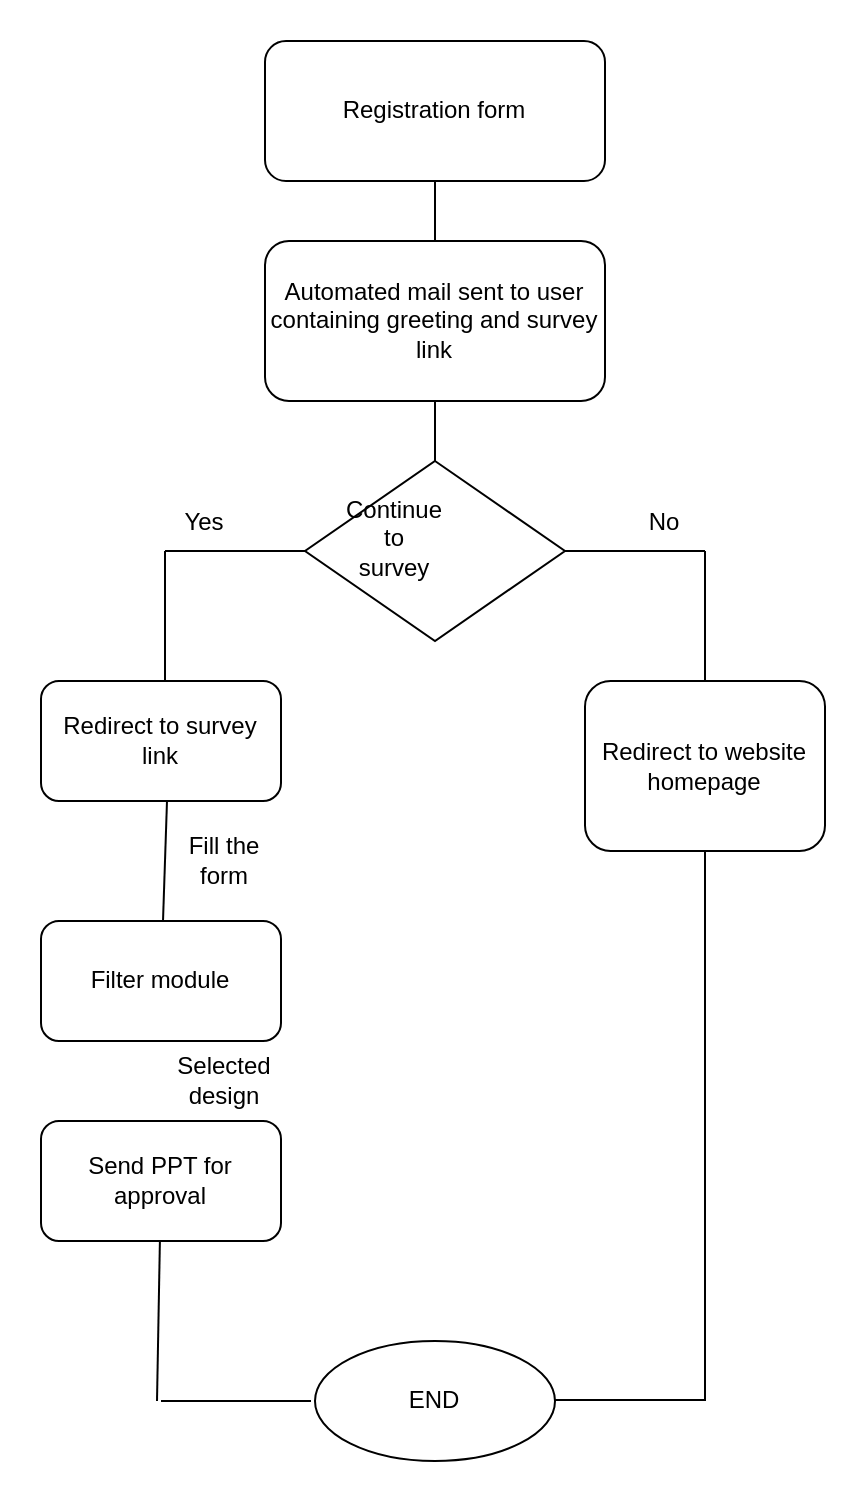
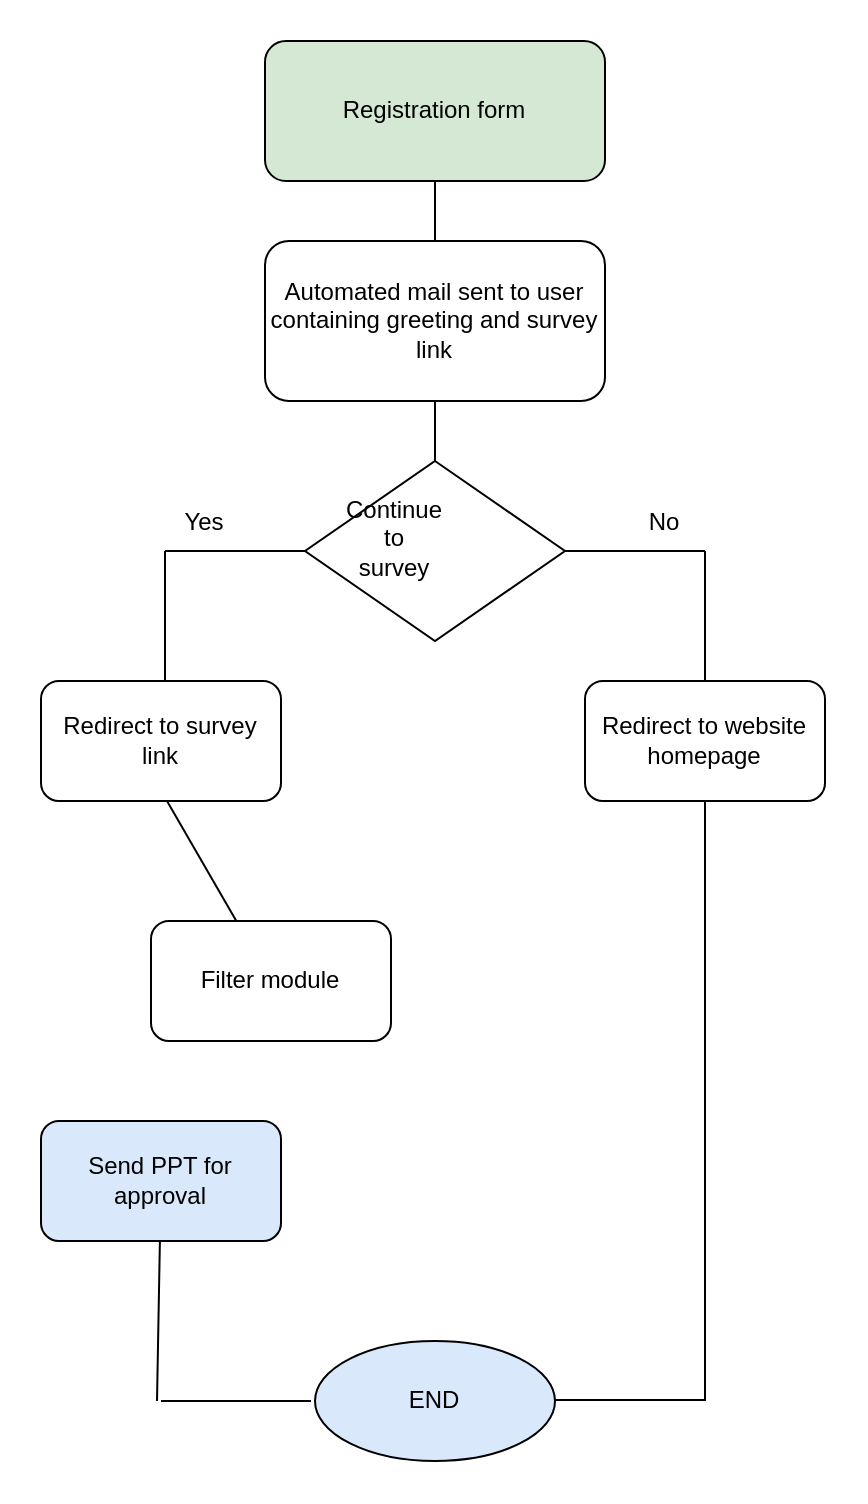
(435, 111) -> (435, 111)
(705, 766) -> (705, 741)
(225, 861) -> none
(161, 981) -> (271, 981)
(225, 1081) -> none
(161, 1181) -> (161, 1181)
(435, 1401) -> (435, 1401)
